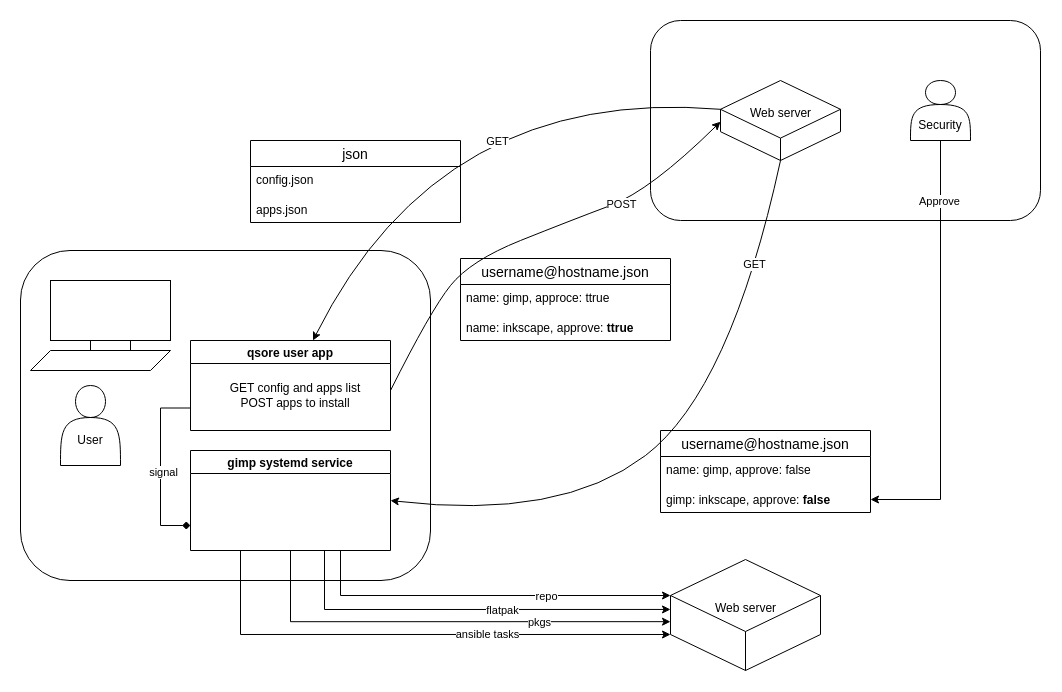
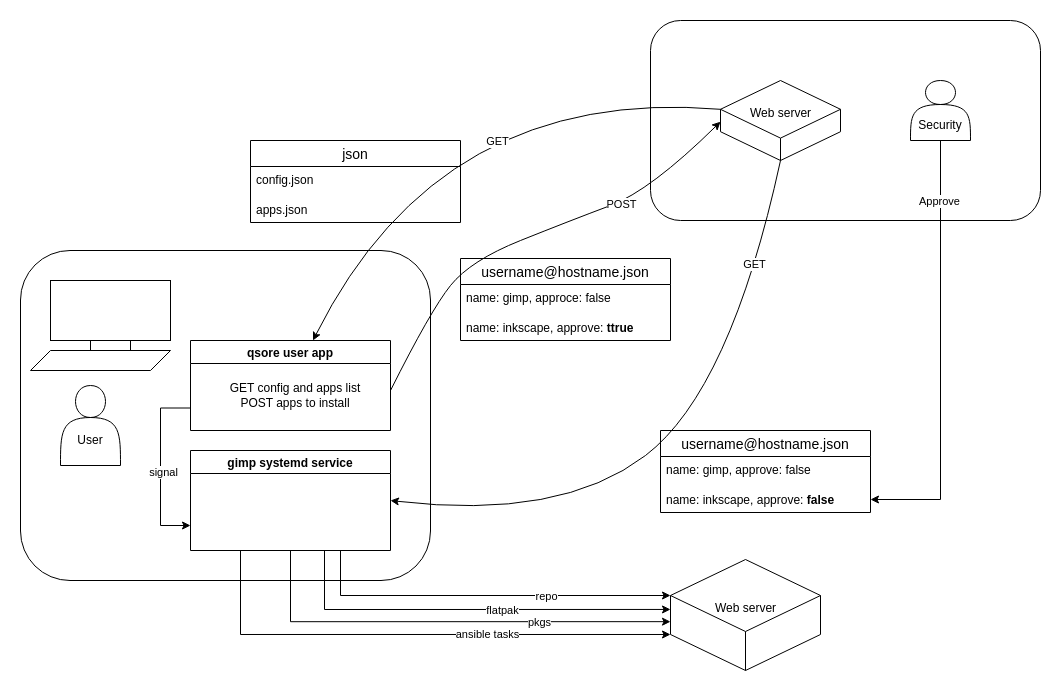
(543, 299) -> (541, 299)
(753, 501) -> (755, 501)
(181, 526) -> (182, 526)
